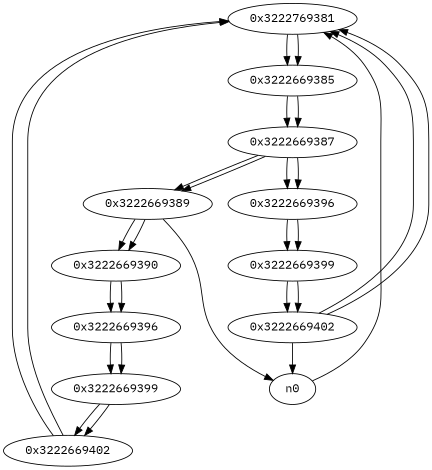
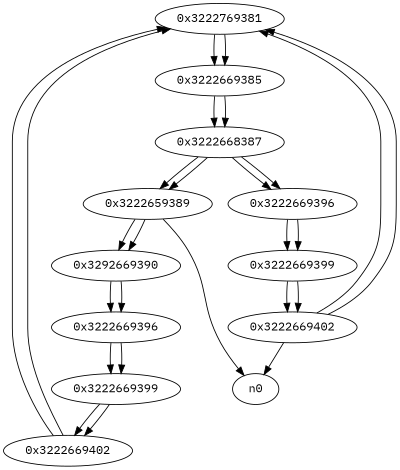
(293, 142) -> (220, 142)
(148, 204) -> (148, 204)
(381, 214) -> none
(116, 266) -> (116, 266)
